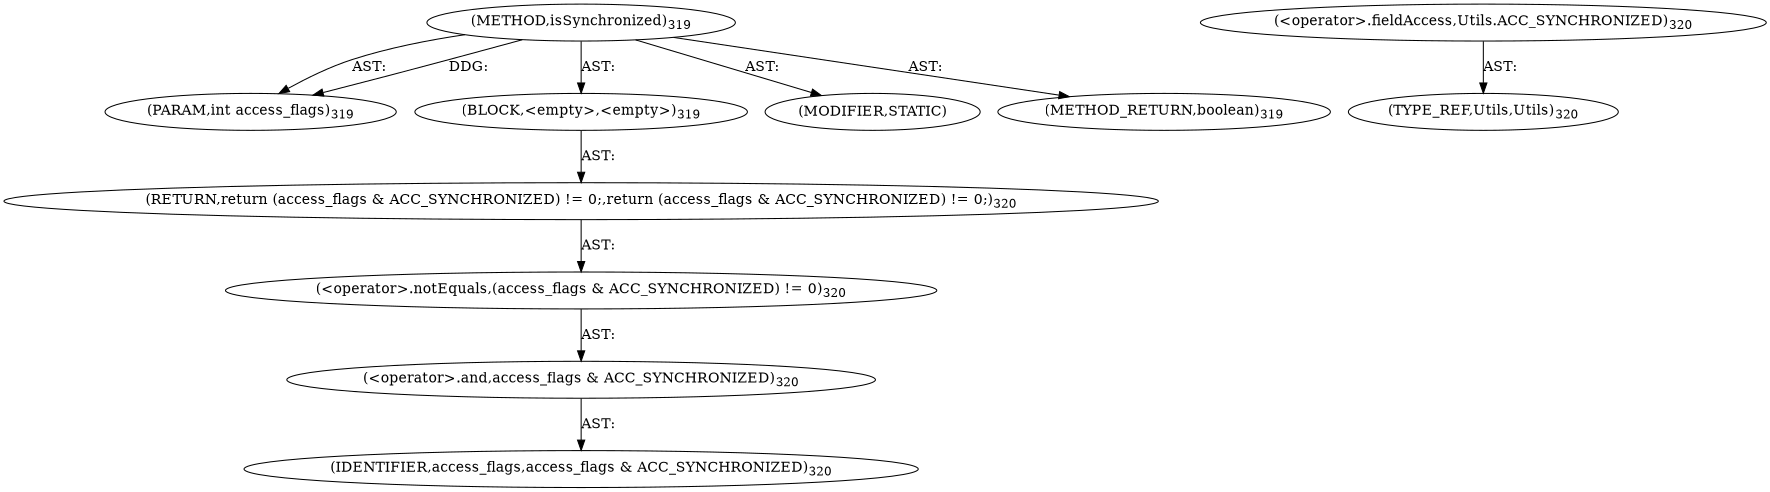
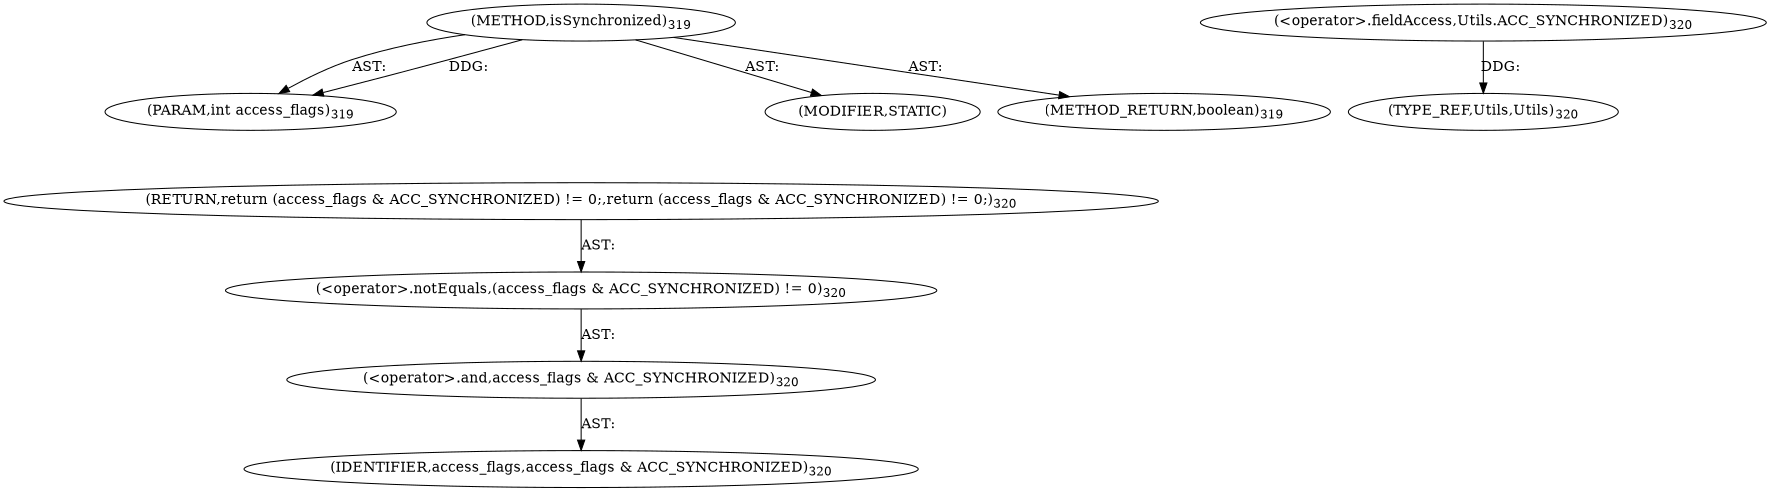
(1503, 67) -> (1503, 67)
(581, 112) -> none
